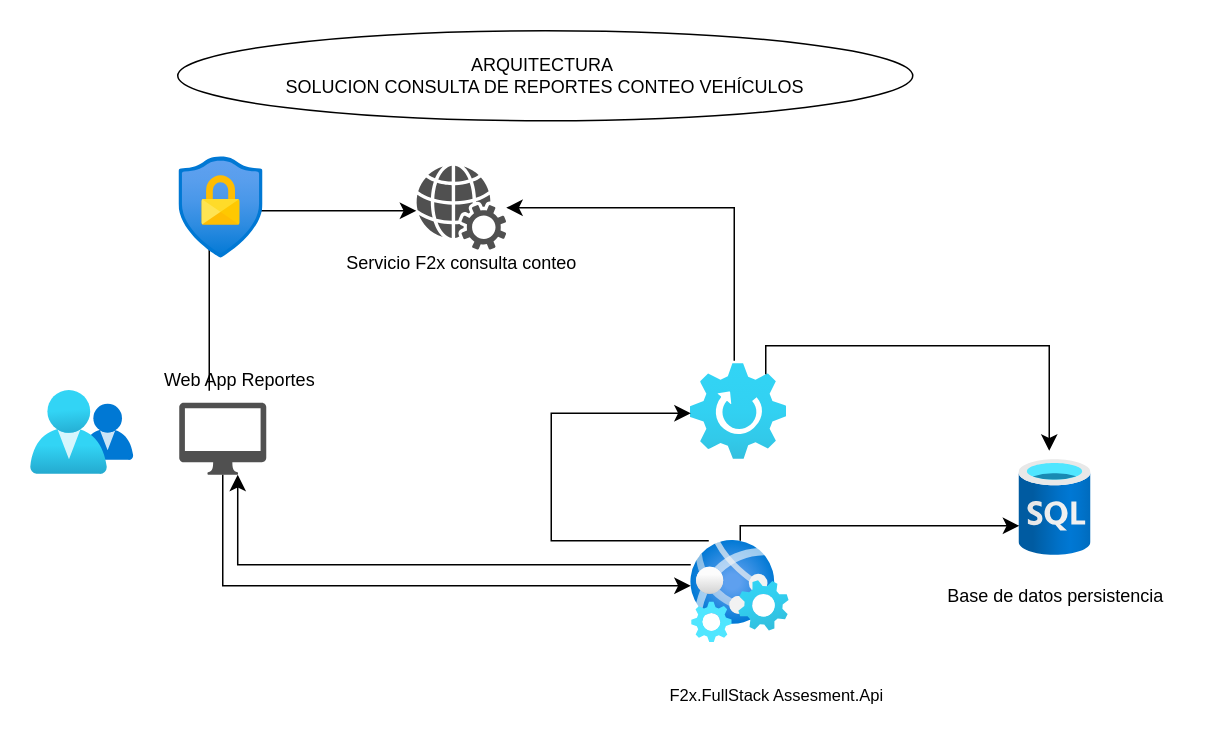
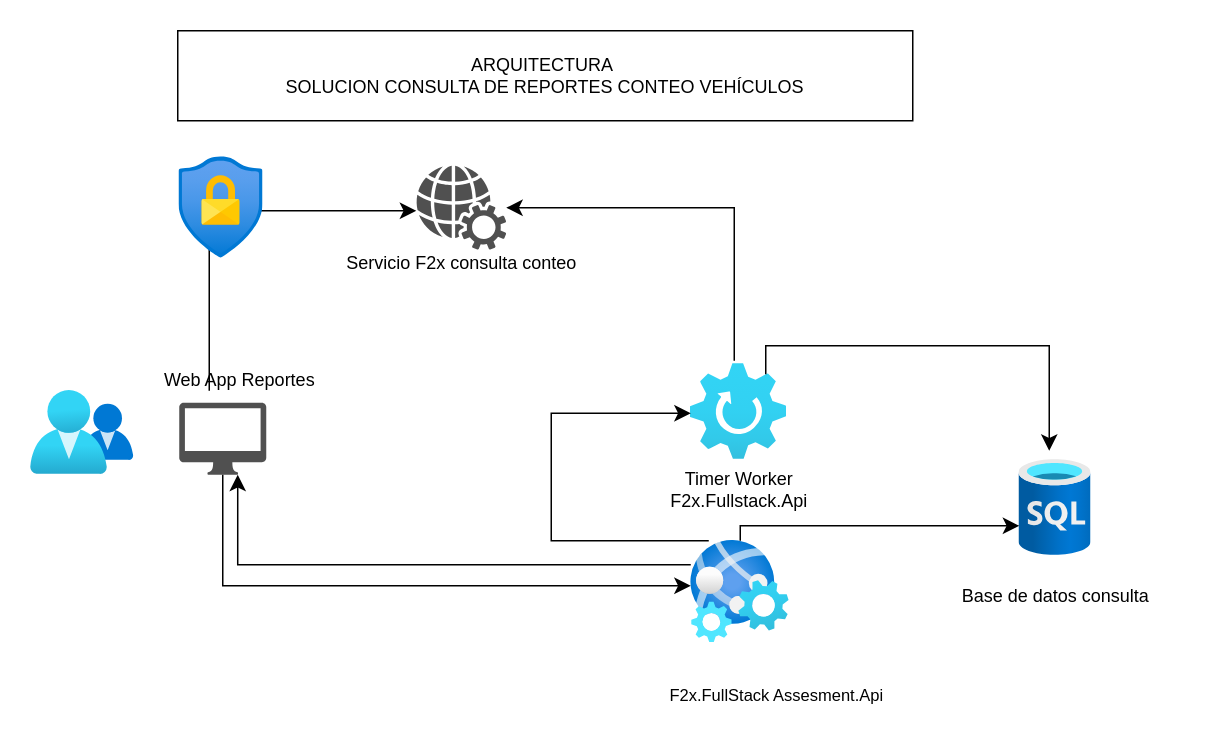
(545, 76) -> (545, 76)
none -> (739, 490)
(1056, 596) -> (1056, 596)
